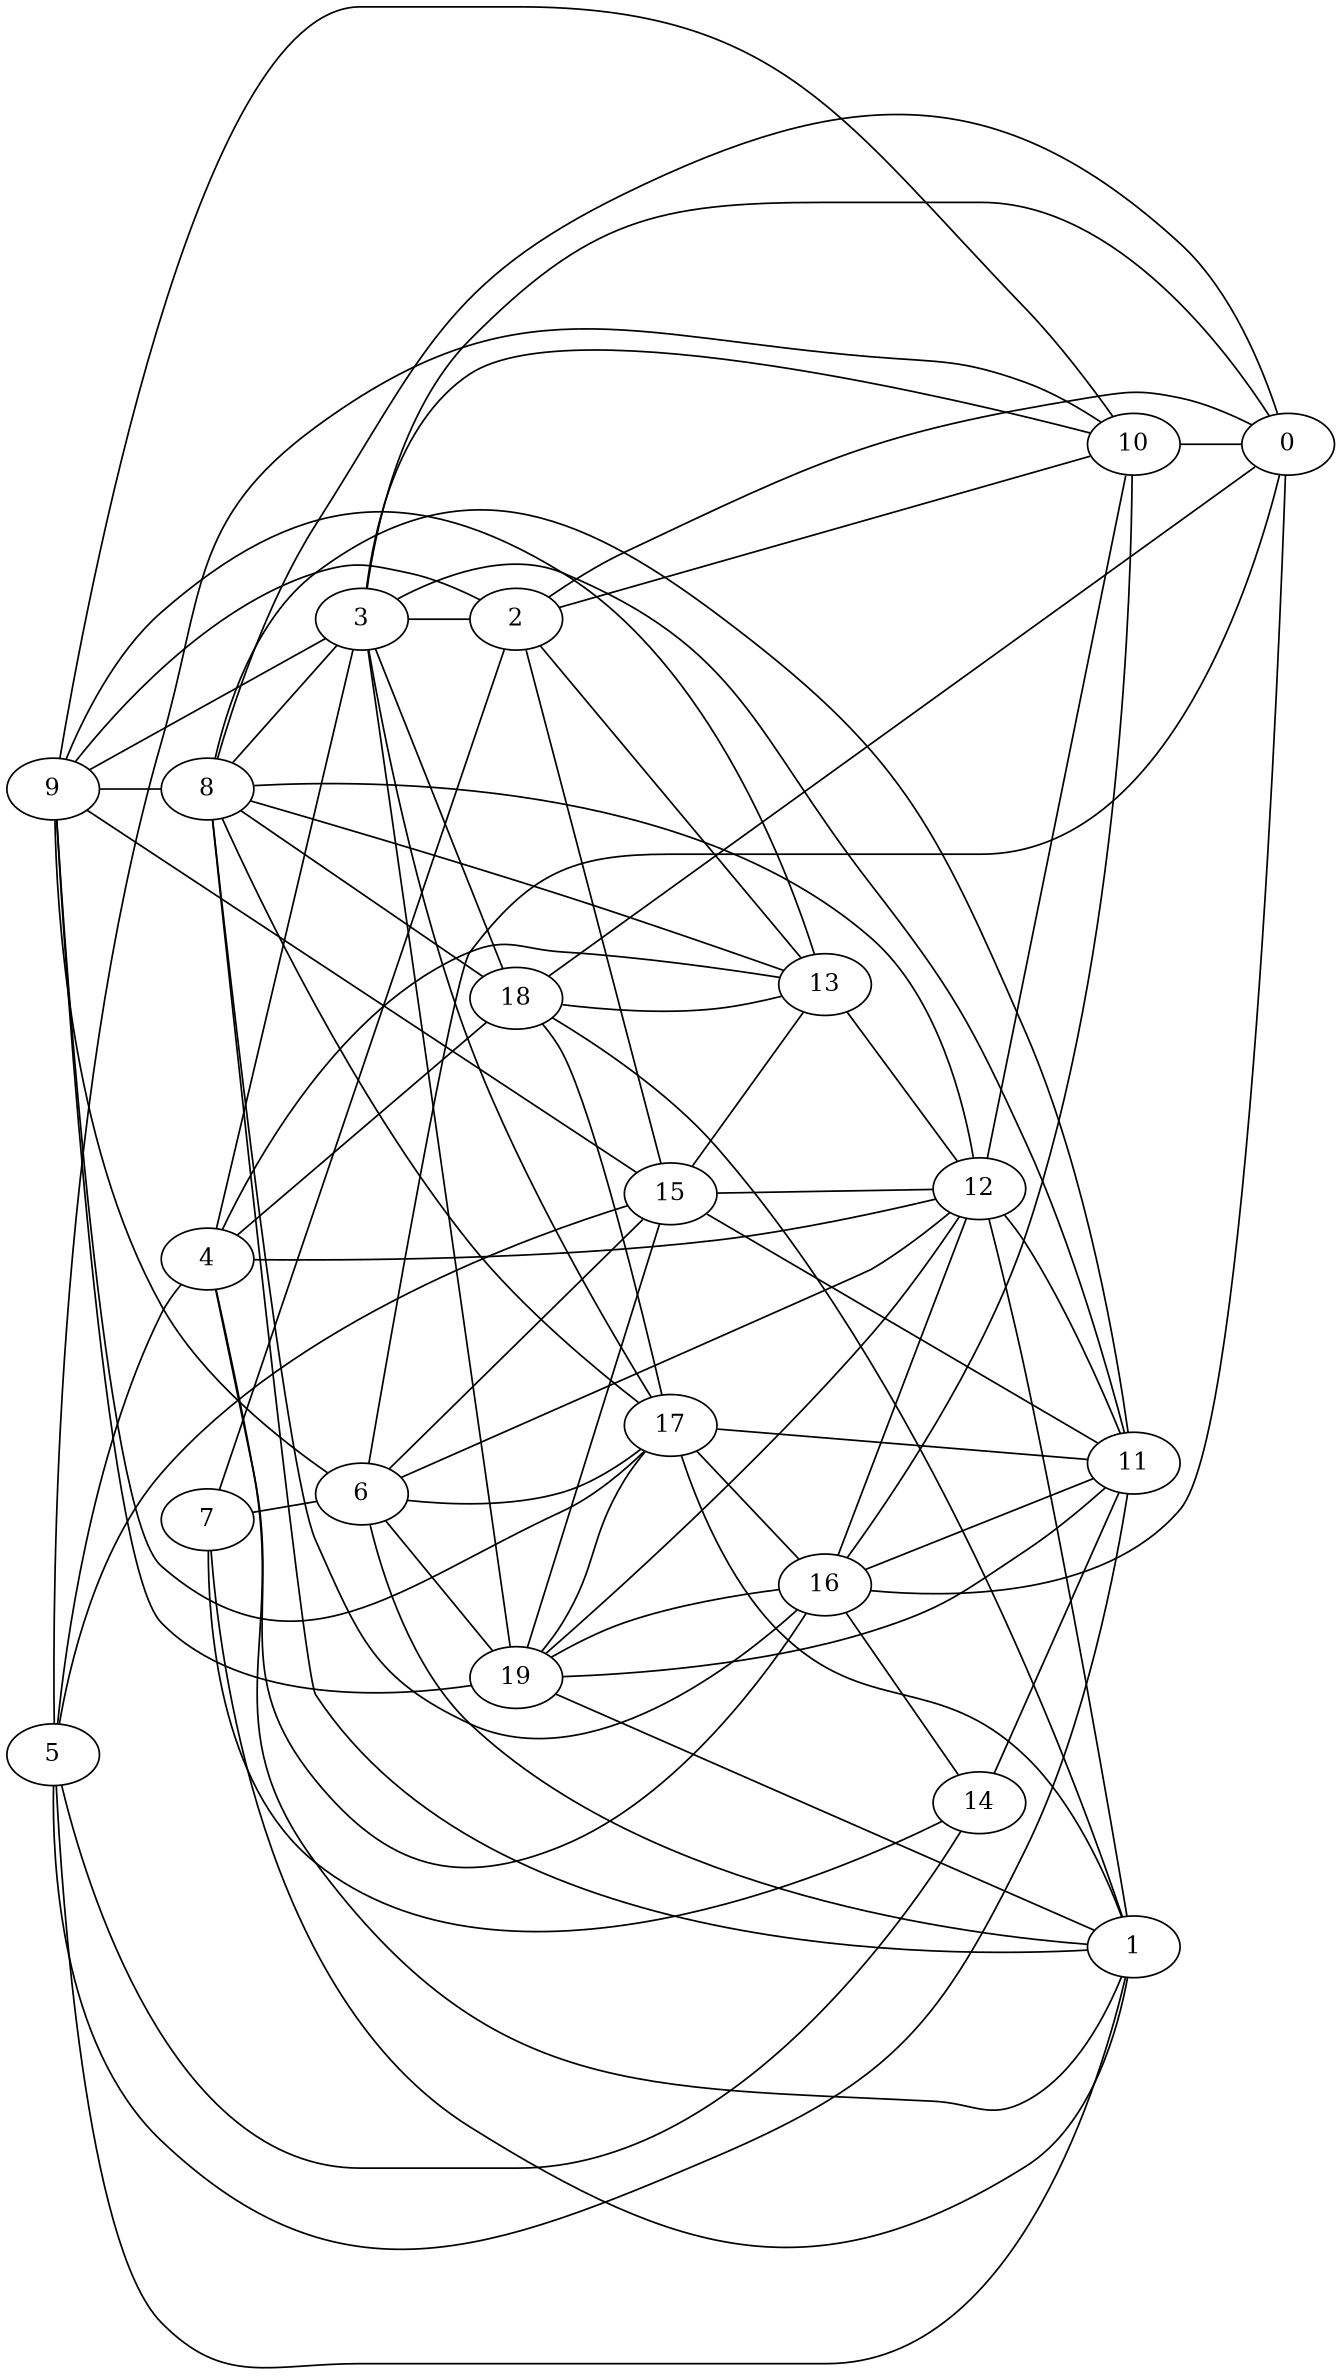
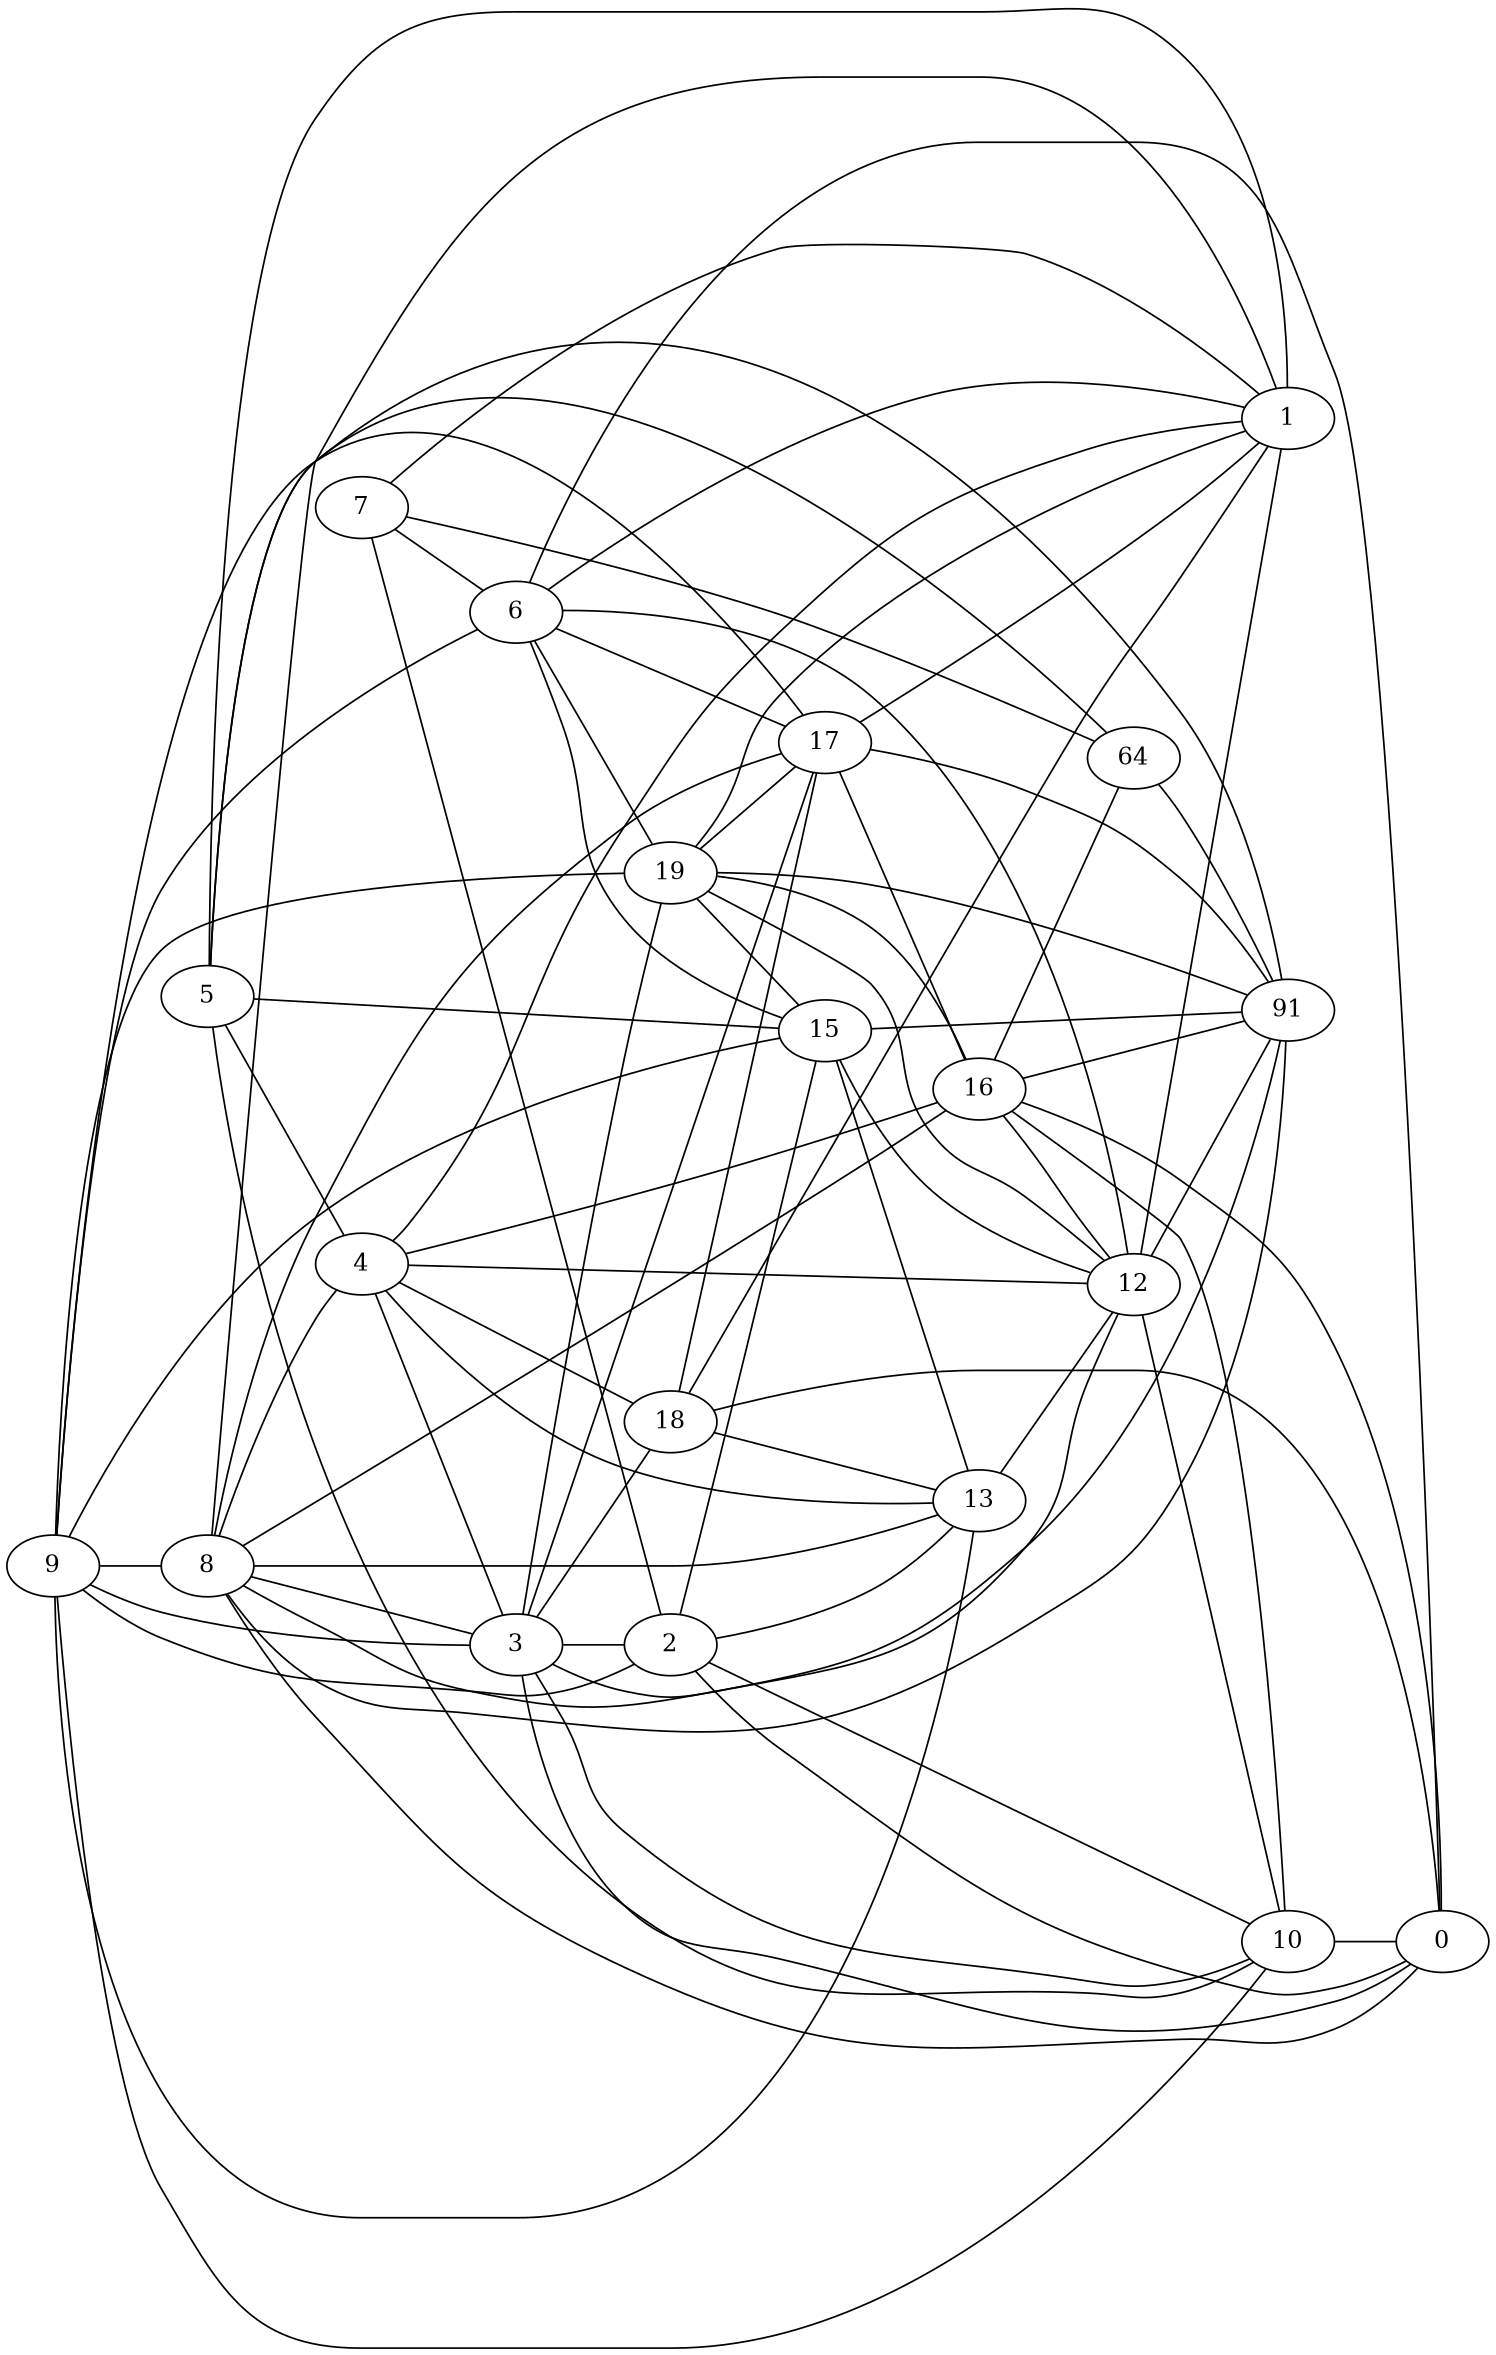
(362, 894) -> (269, 1409)
(1134, 1463) -> (1288, 1010)
(979, 1803) -> (1134, 758)
